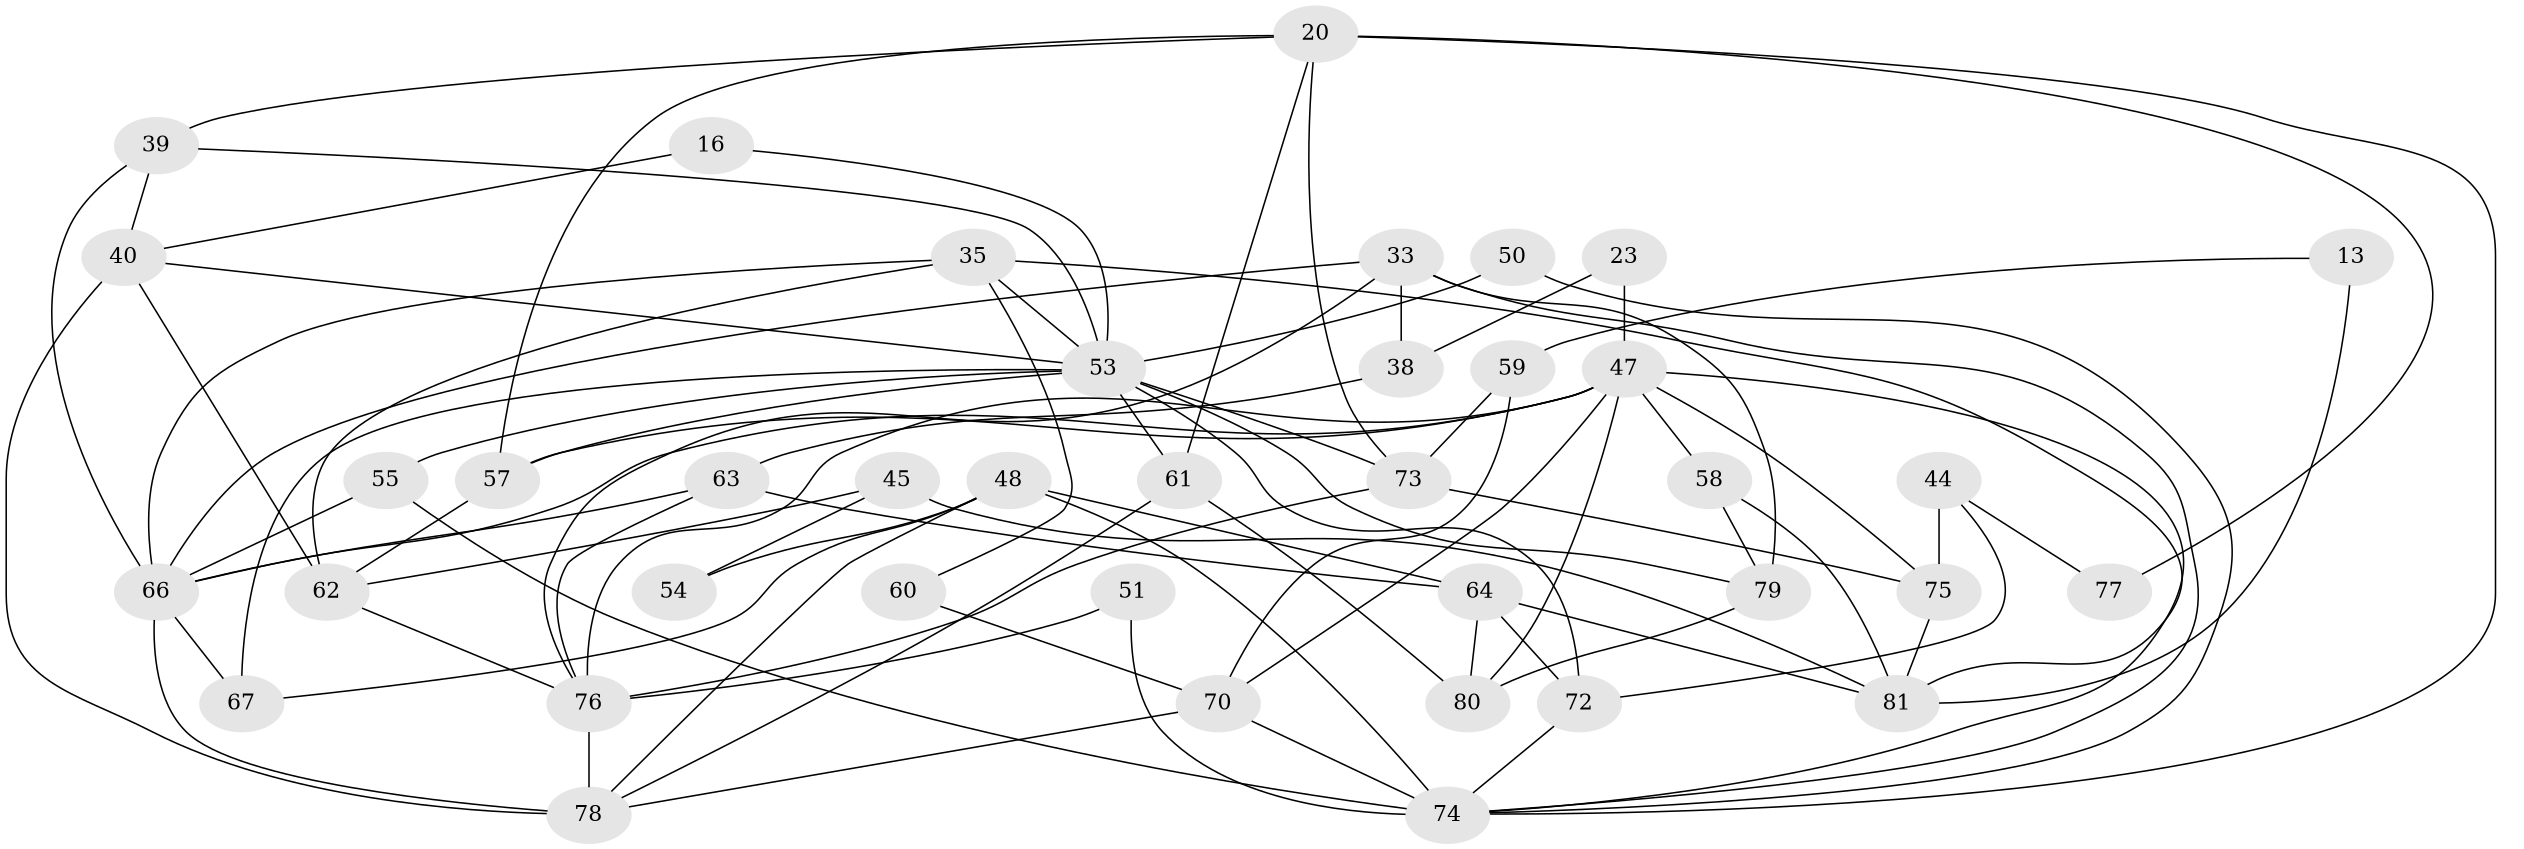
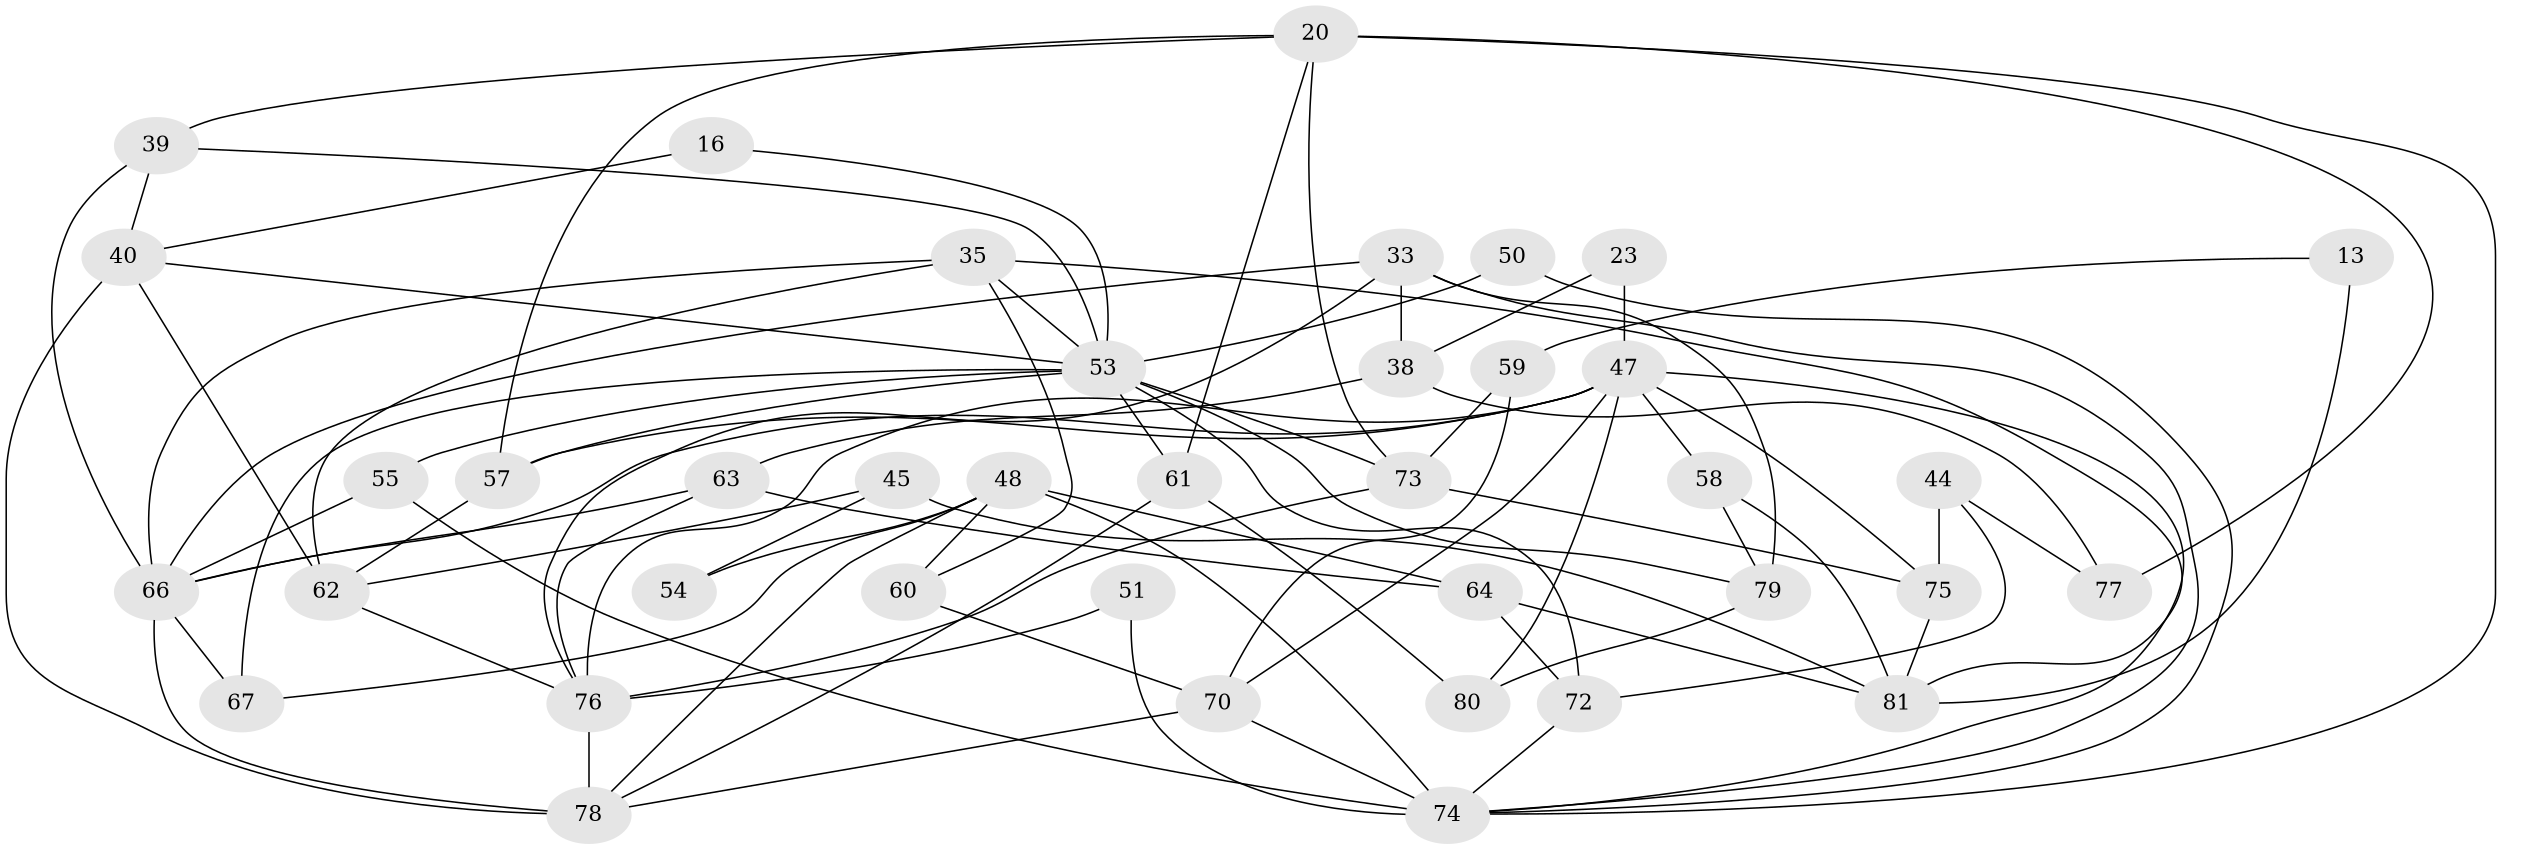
none -> (1793, 402)
none -> (955, 538)
(1474, 648) -> none
